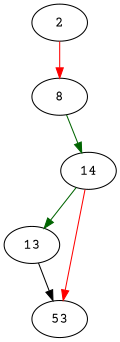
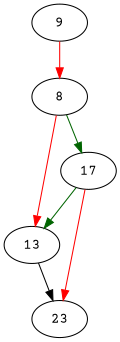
(60, 23) -> (60, 23)
none -> (47, 166)
(89, 171) -> (89, 171)
(60, 319) -> (60, 319)
